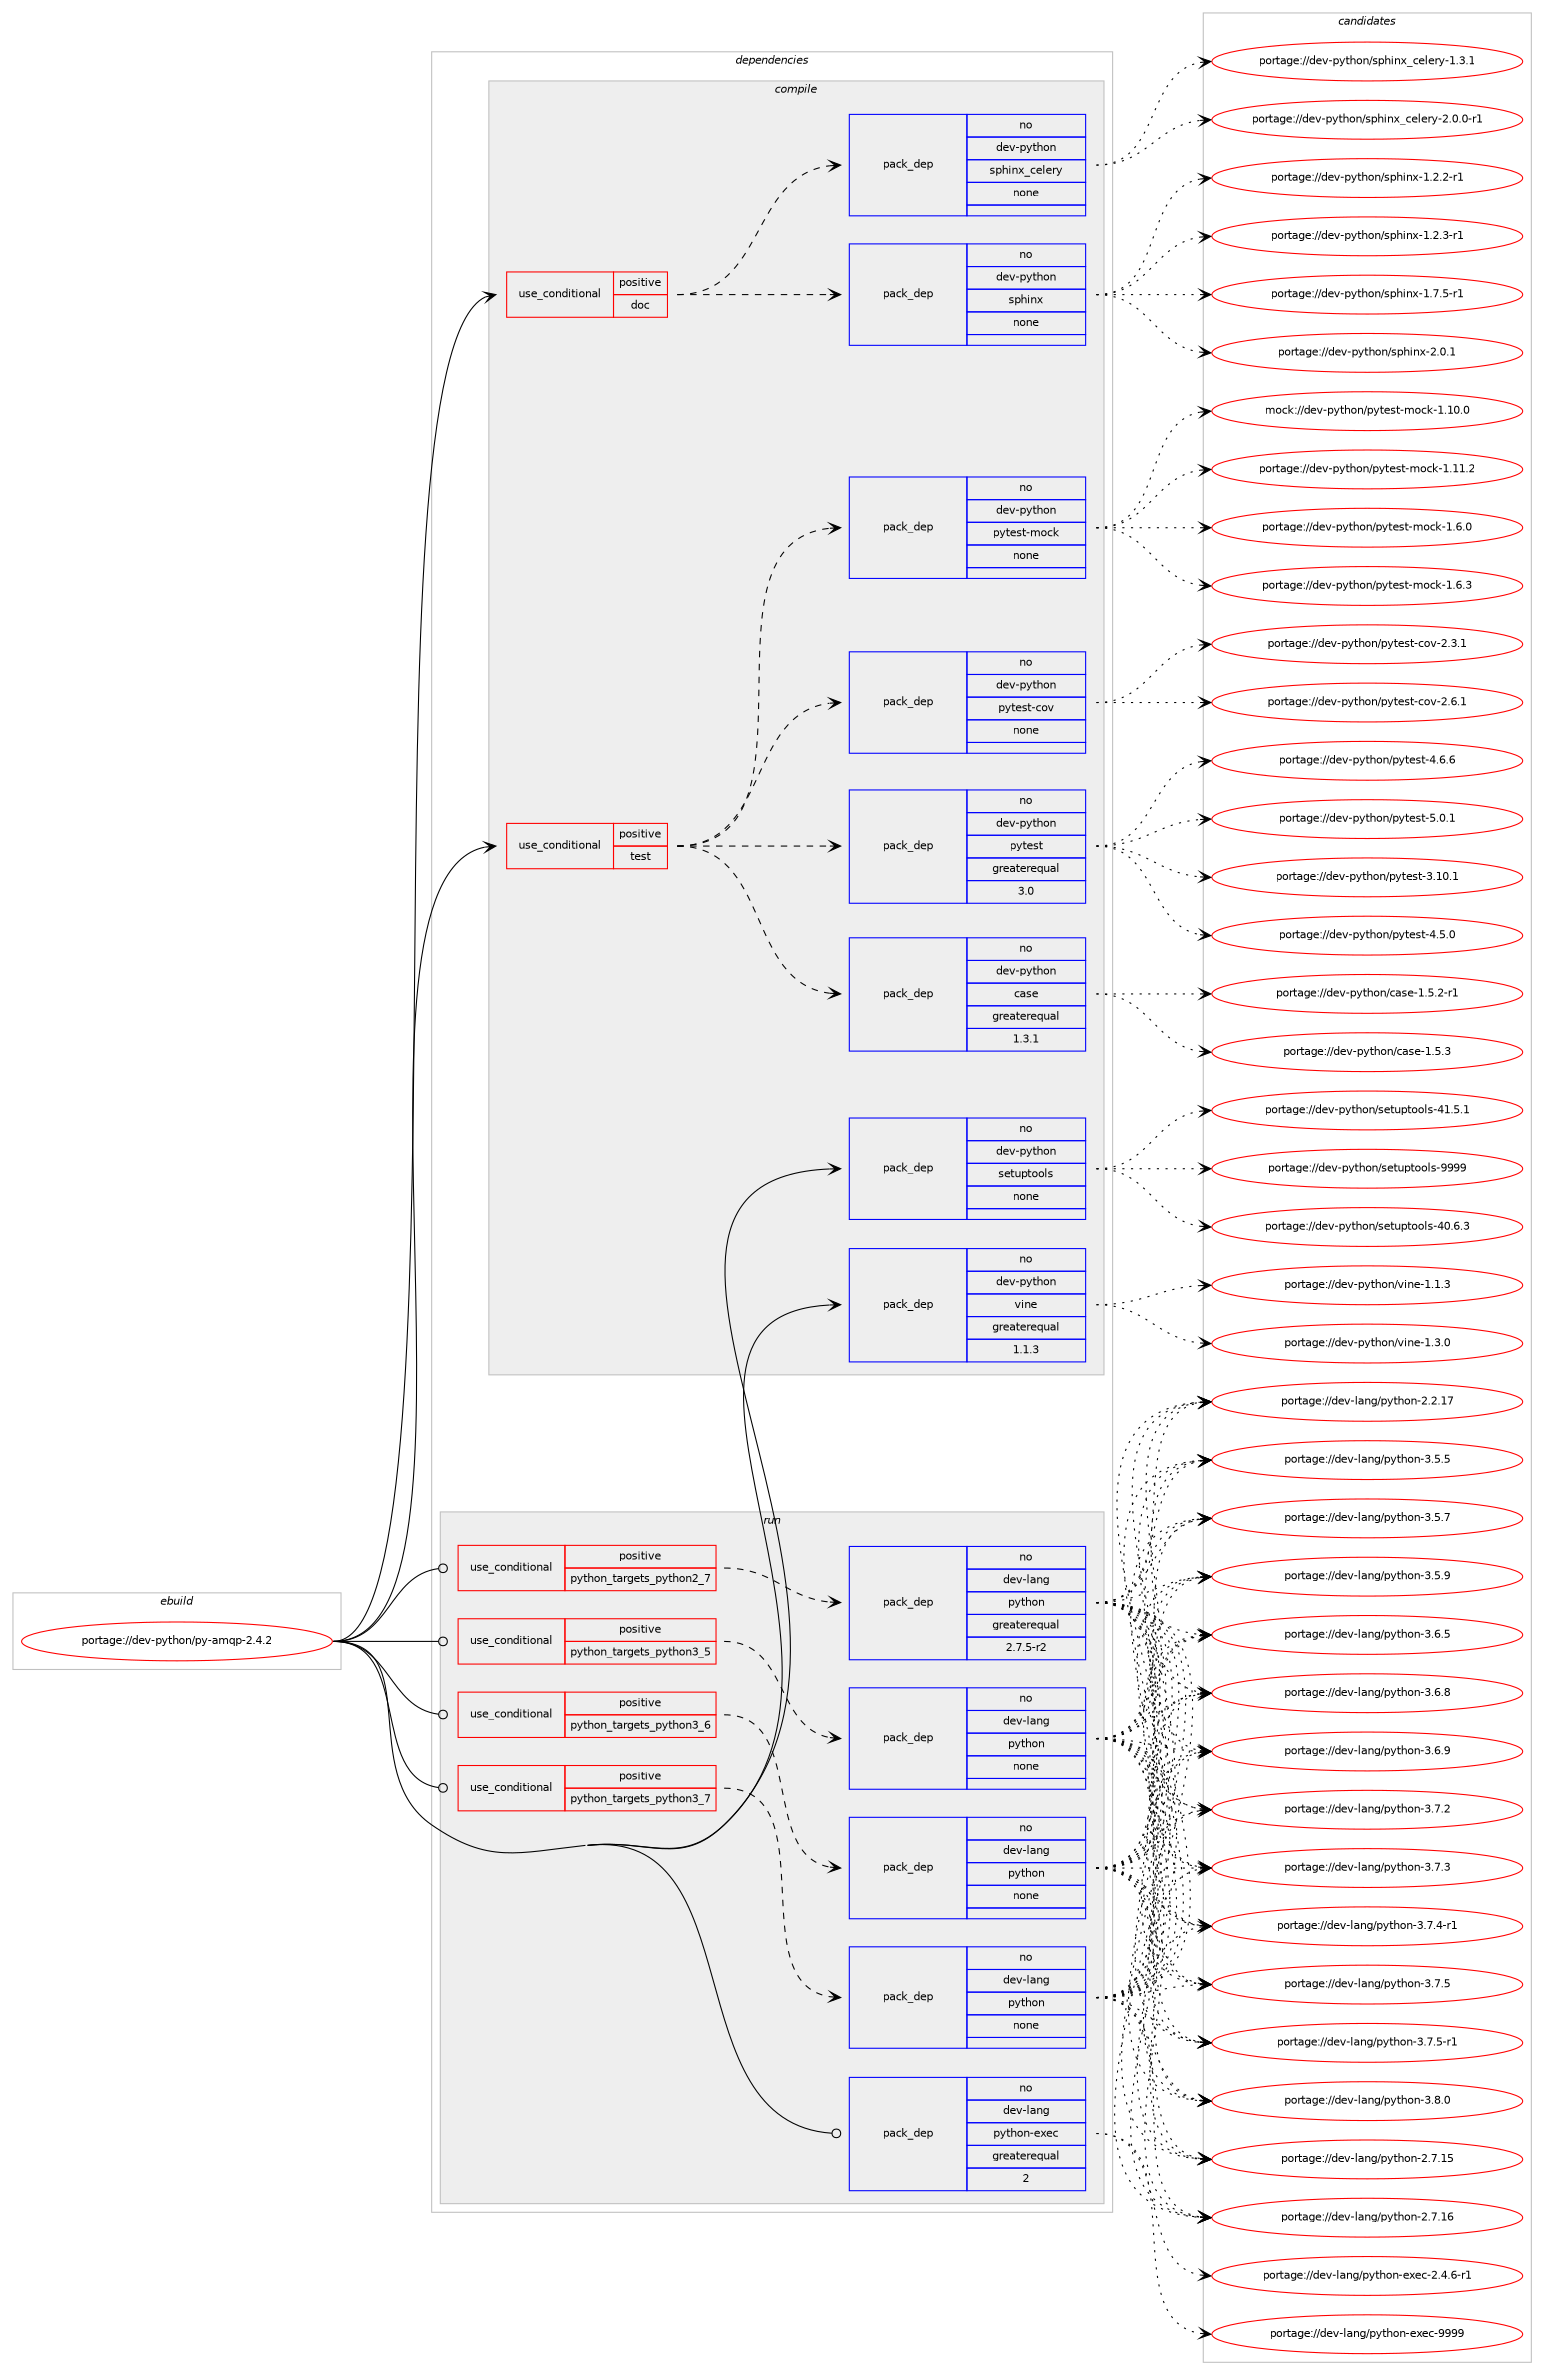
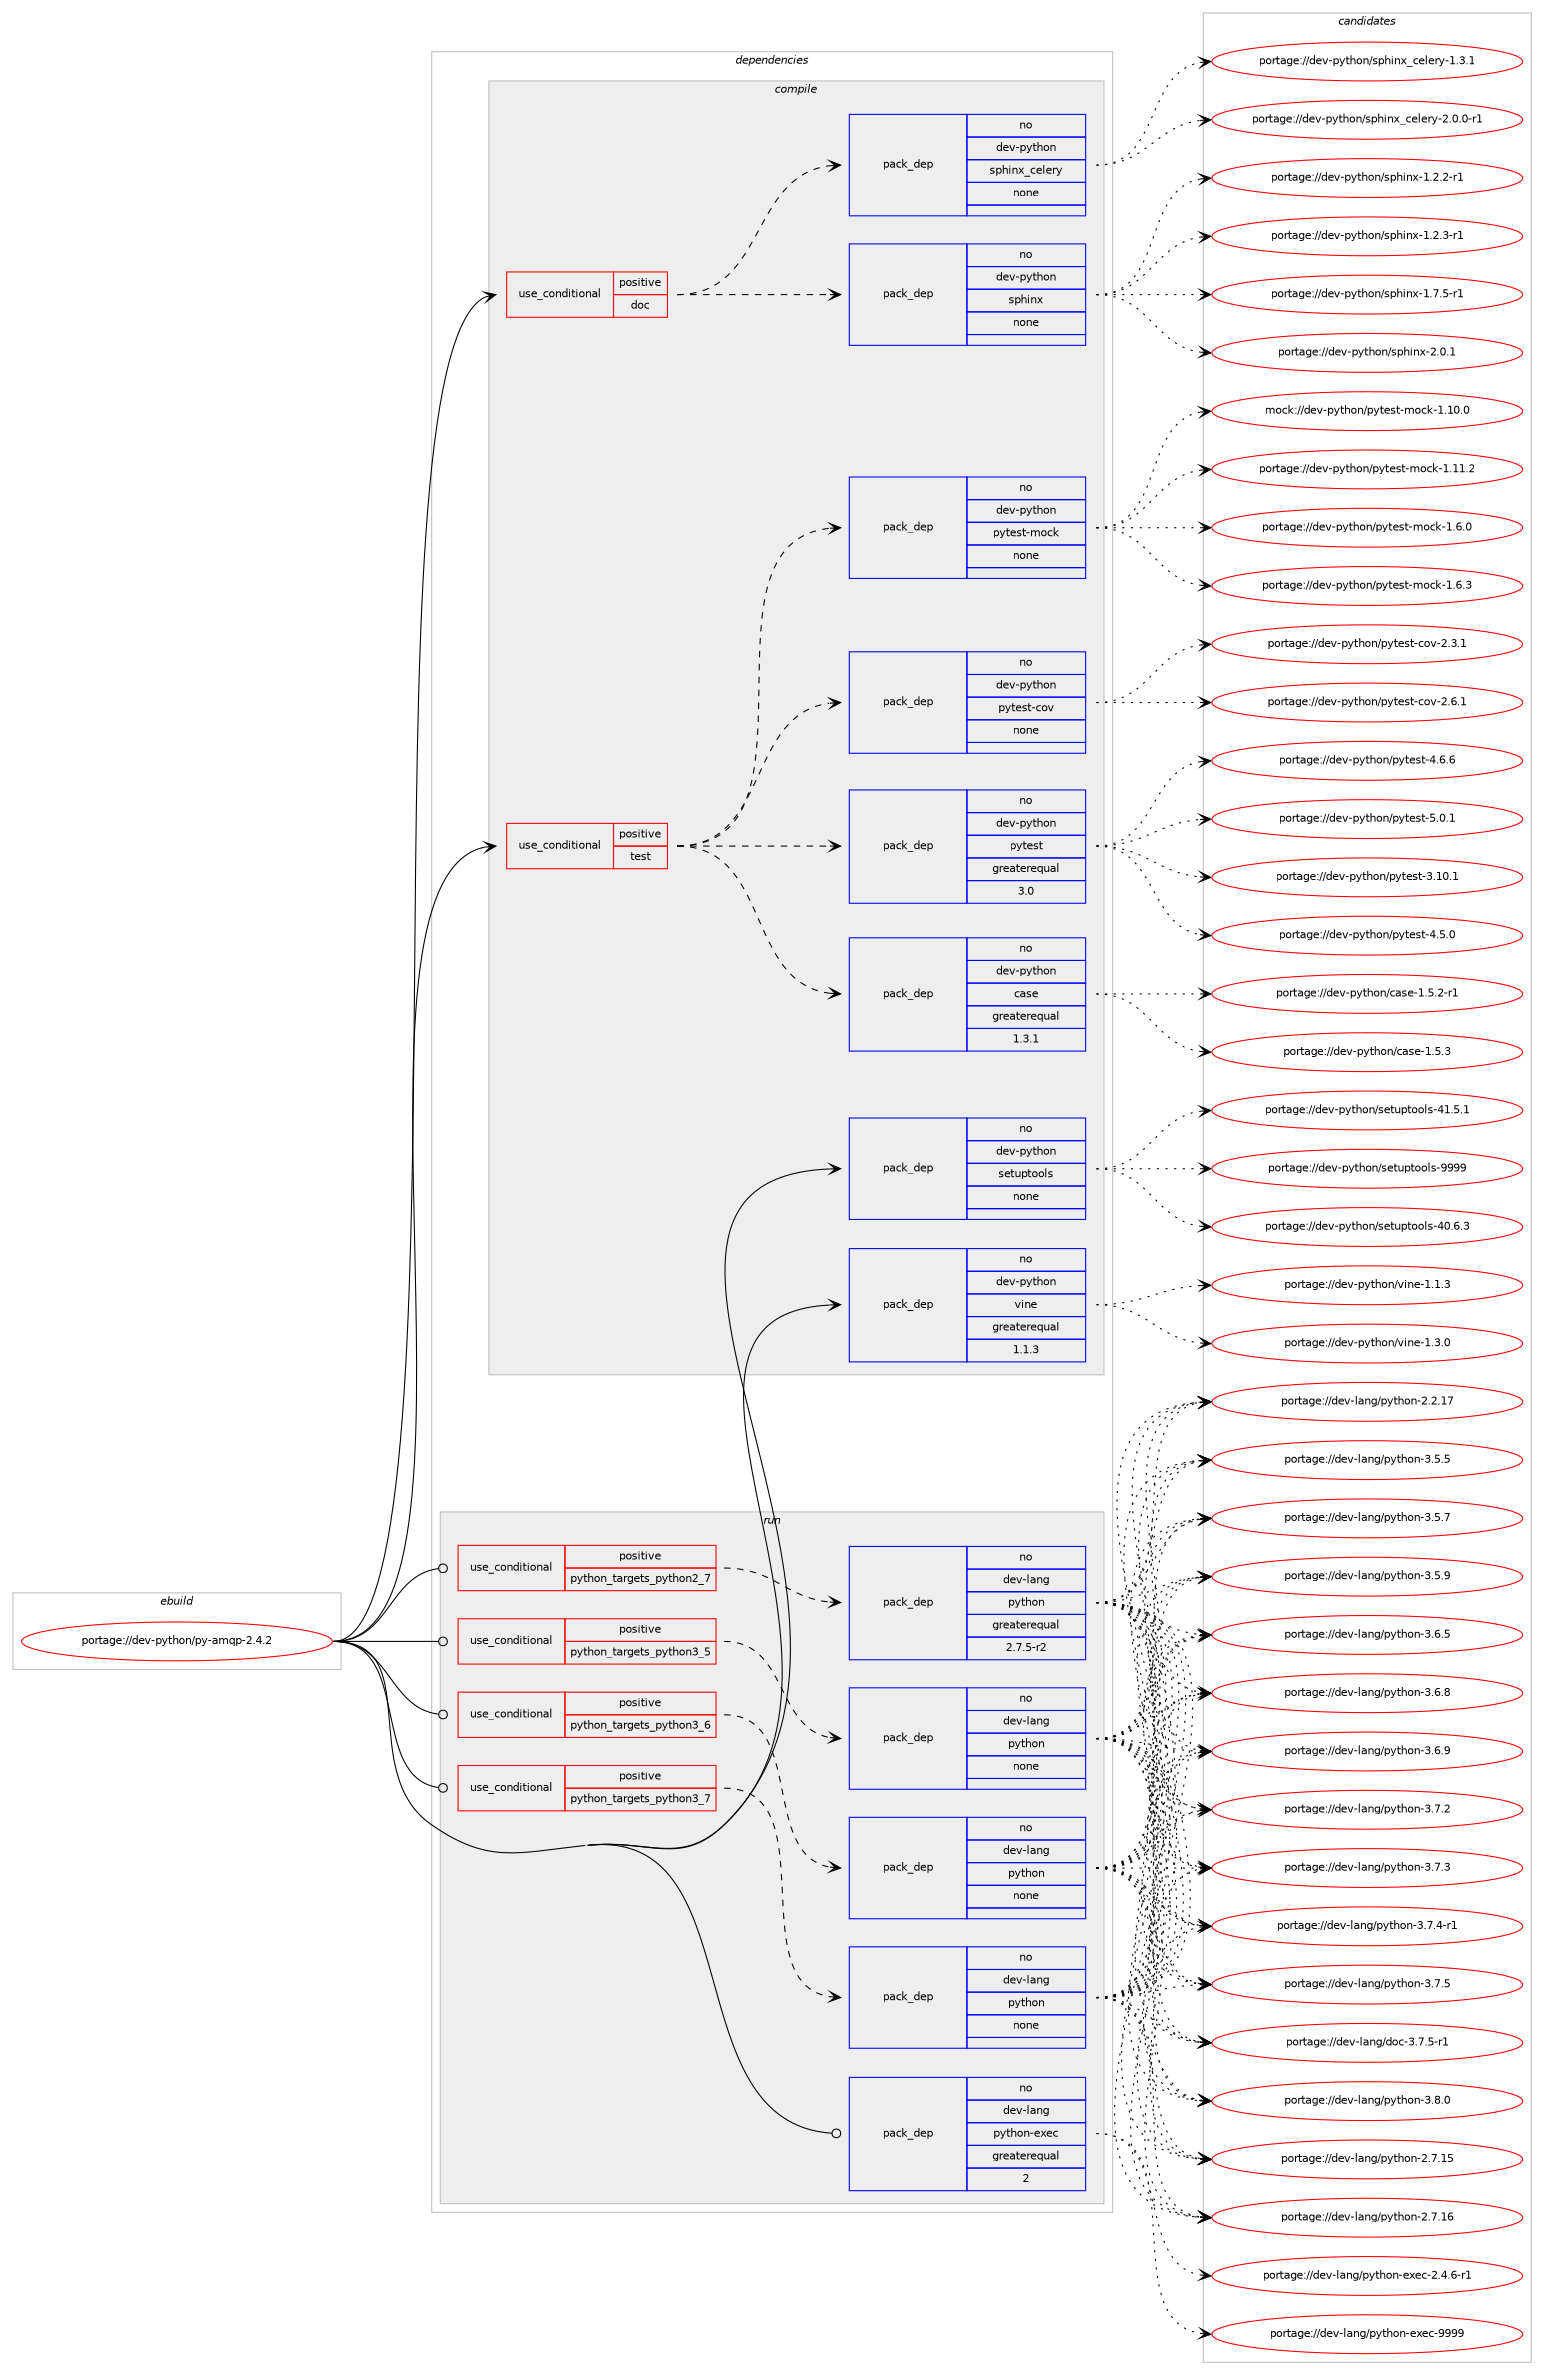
(1367, 2043) -> (1367, 2043)
